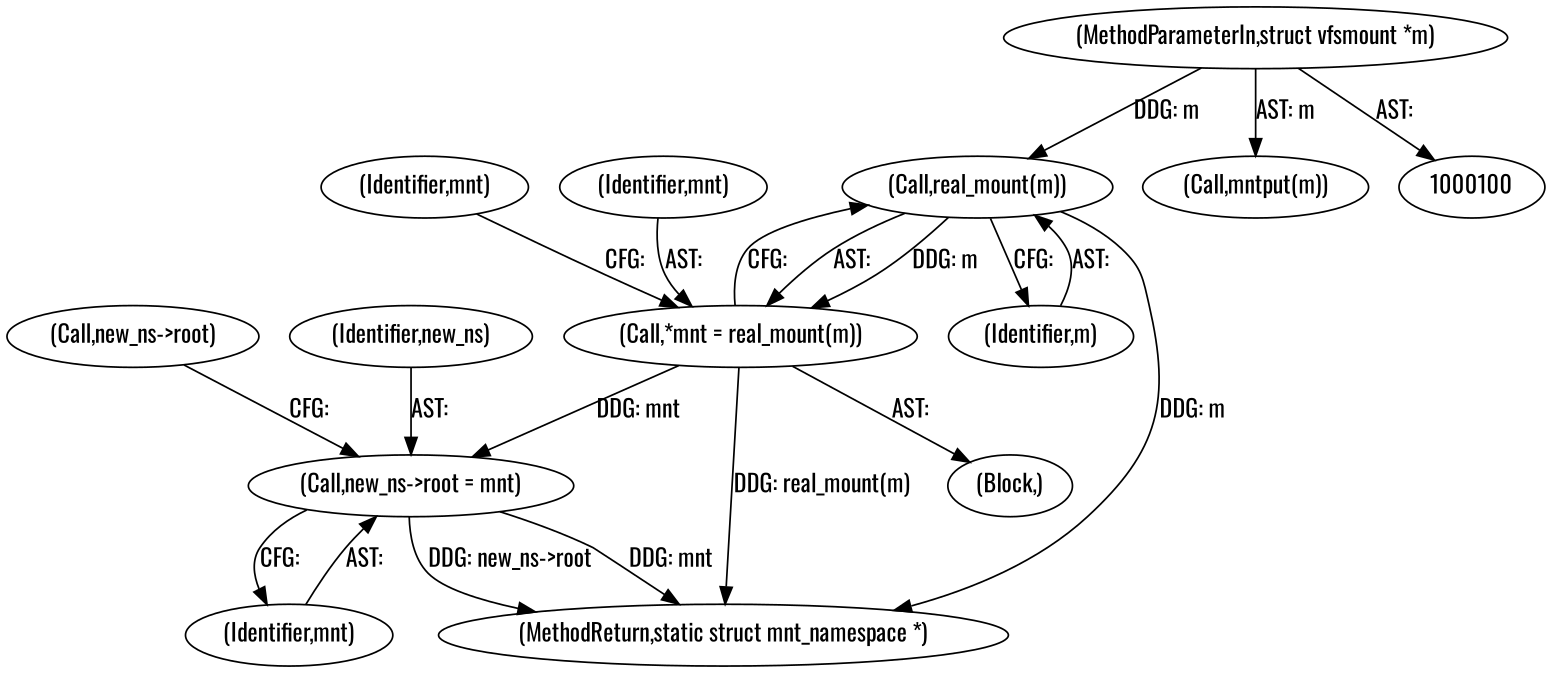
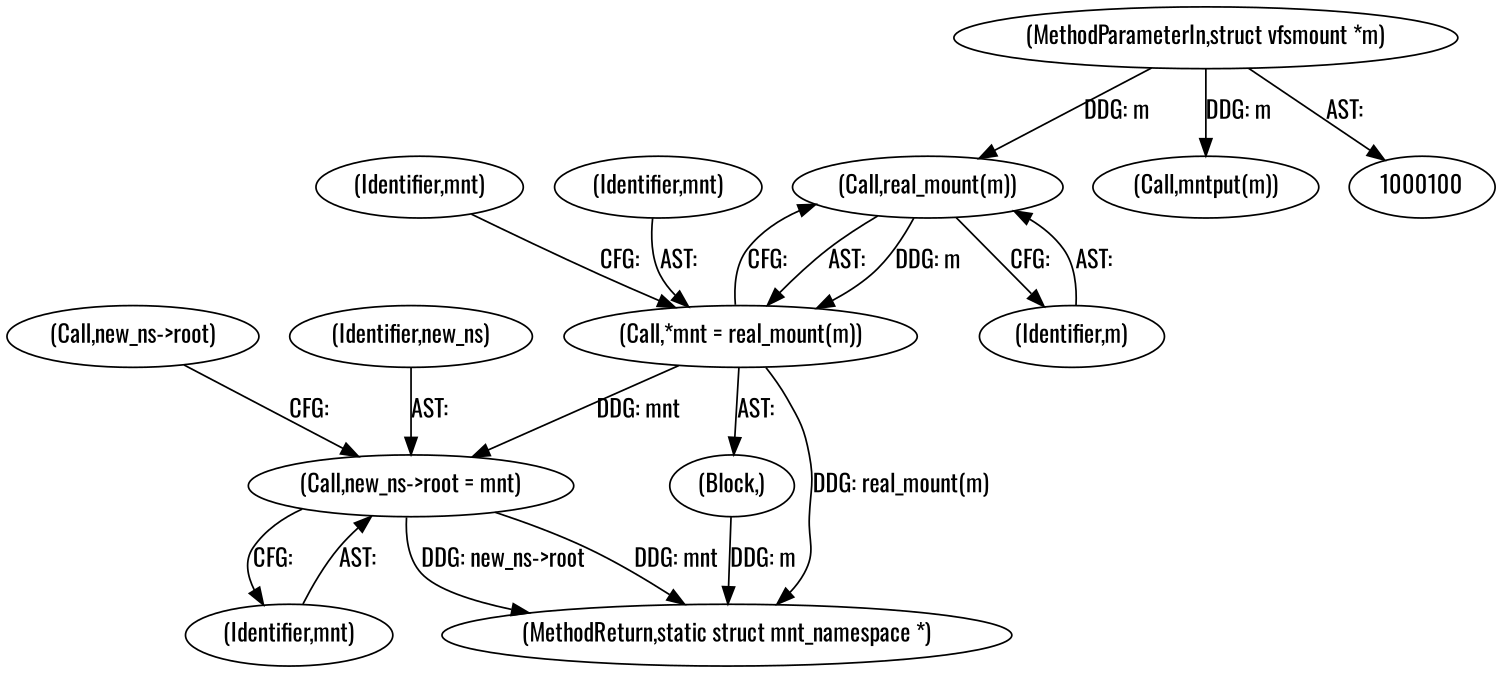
(1286, 112) -> (1239, 112)
(1142, 451) -> (730, 552)
